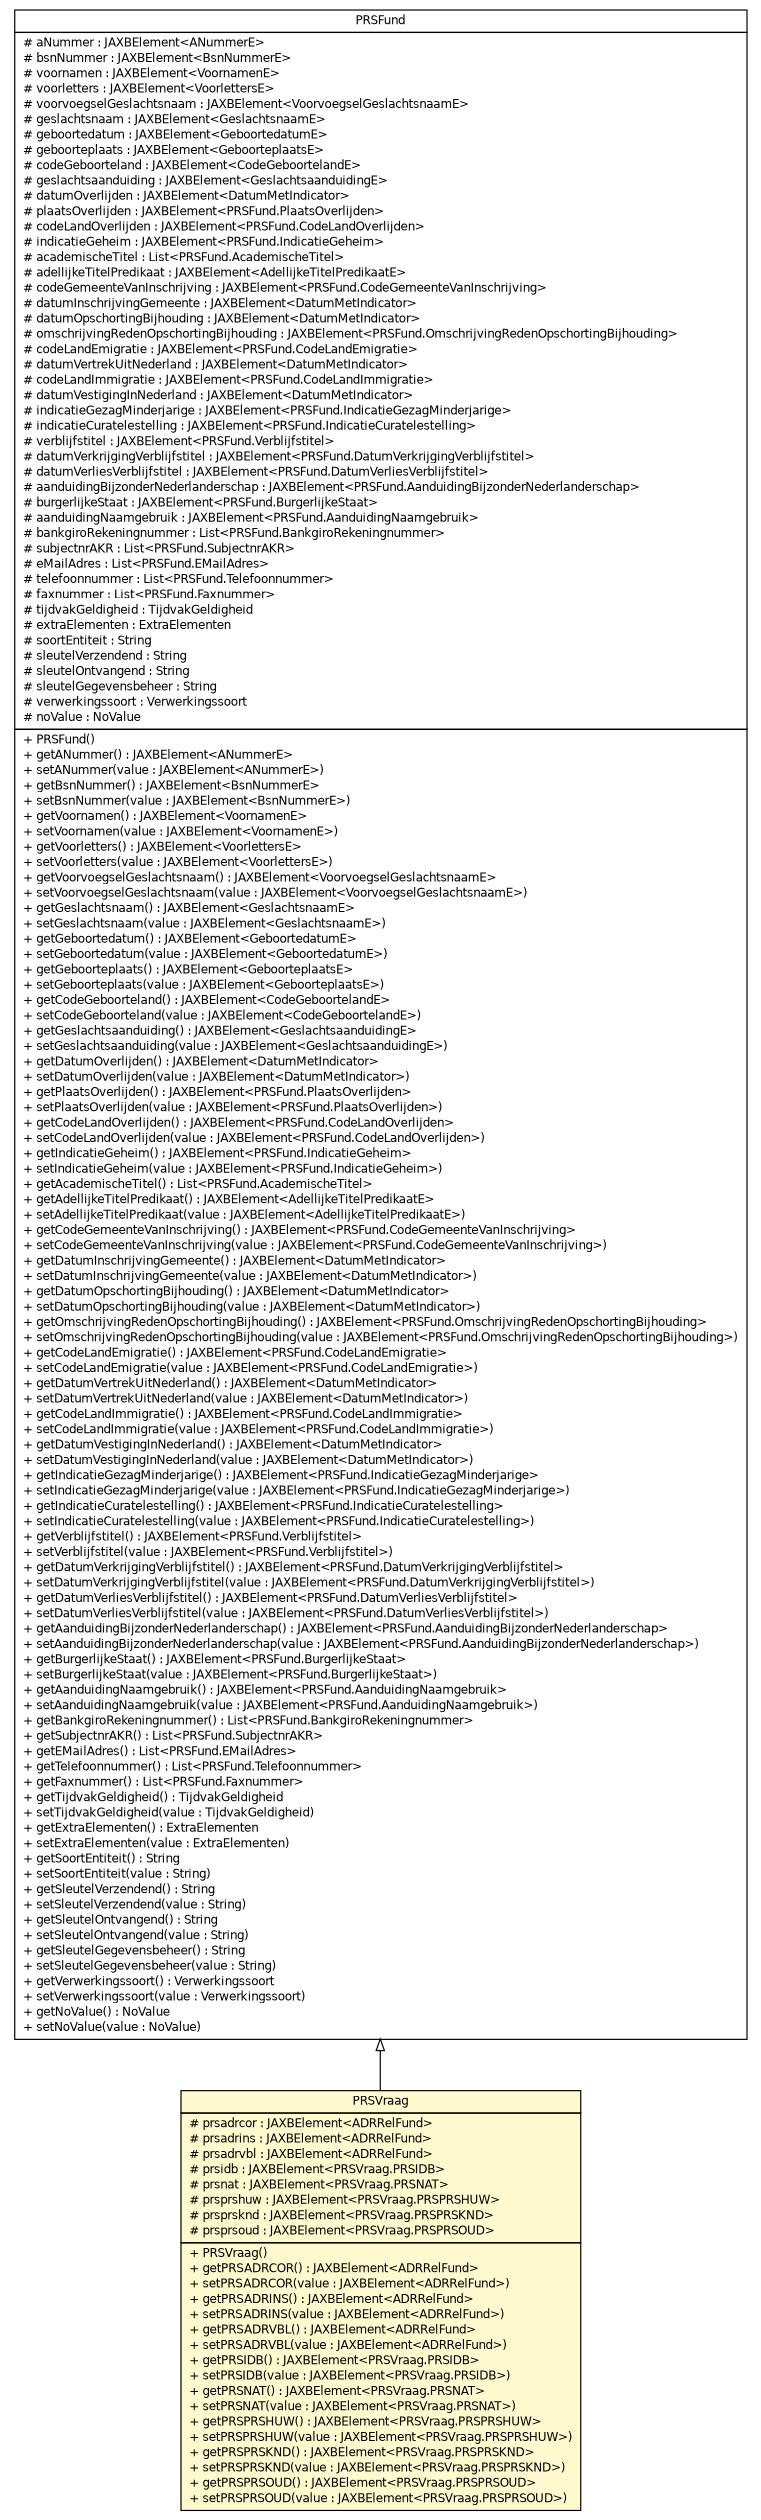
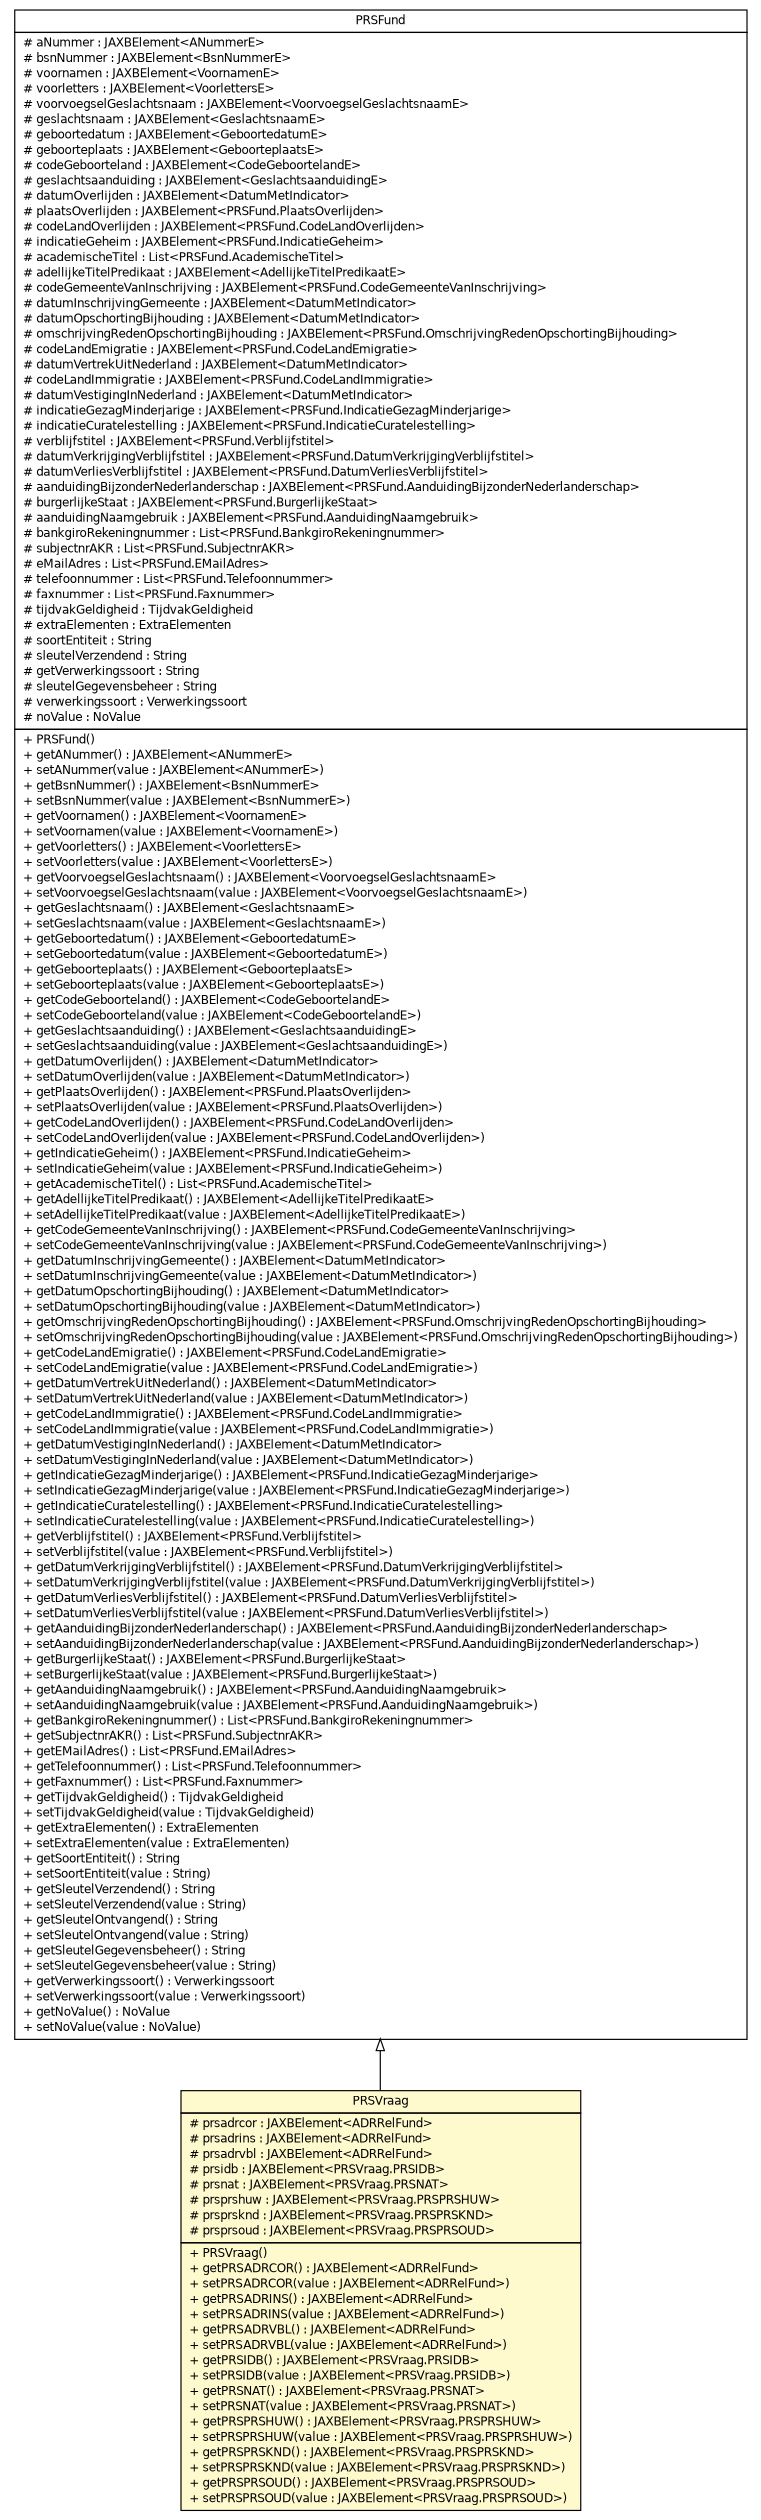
(107, 672) -> (111, 672)
